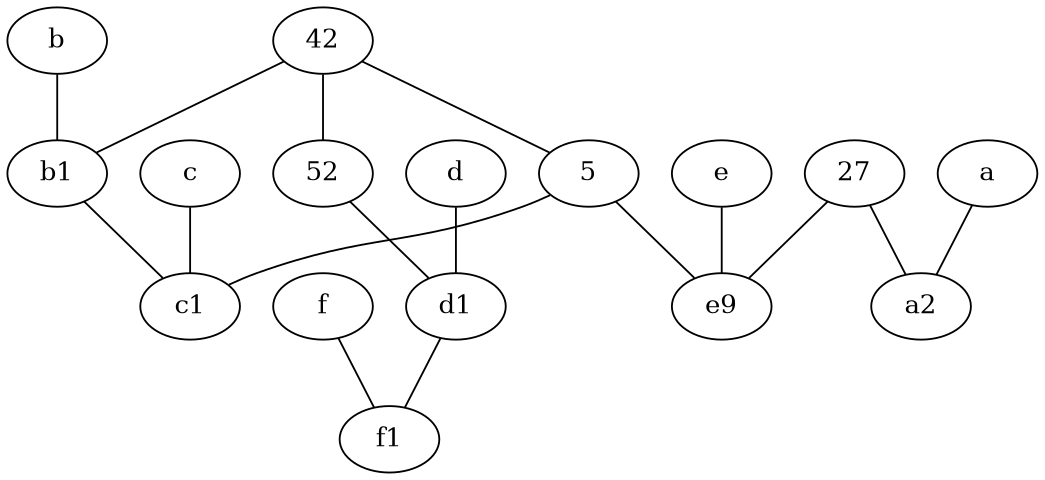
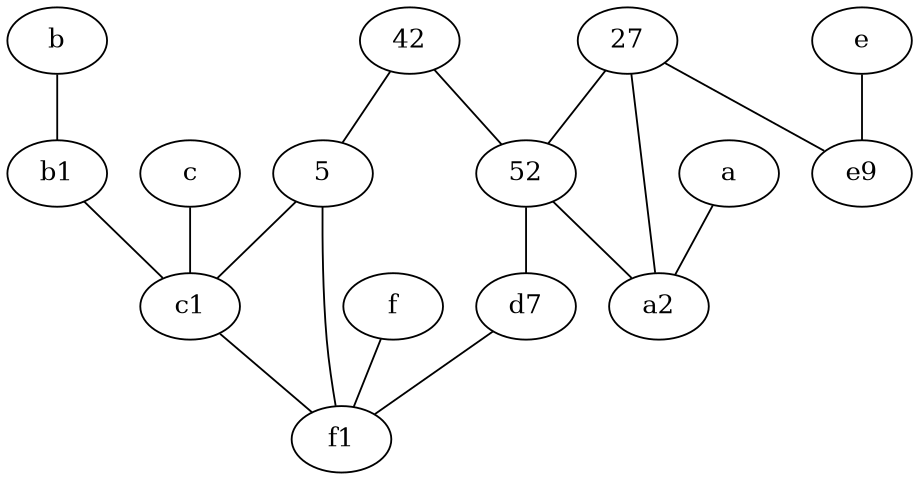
(190, 107) -> none
none -> (577, 107)
(456, 174) -> none
none -> (592, 240)
(655, 240) -> (325, 307)
(456, 306) -> (526, 306)
none -> (266, 373)
